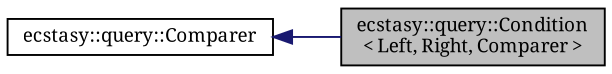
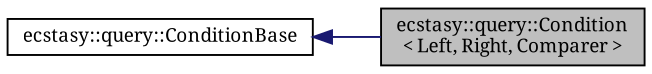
(140, 37) -> (160, 37)
